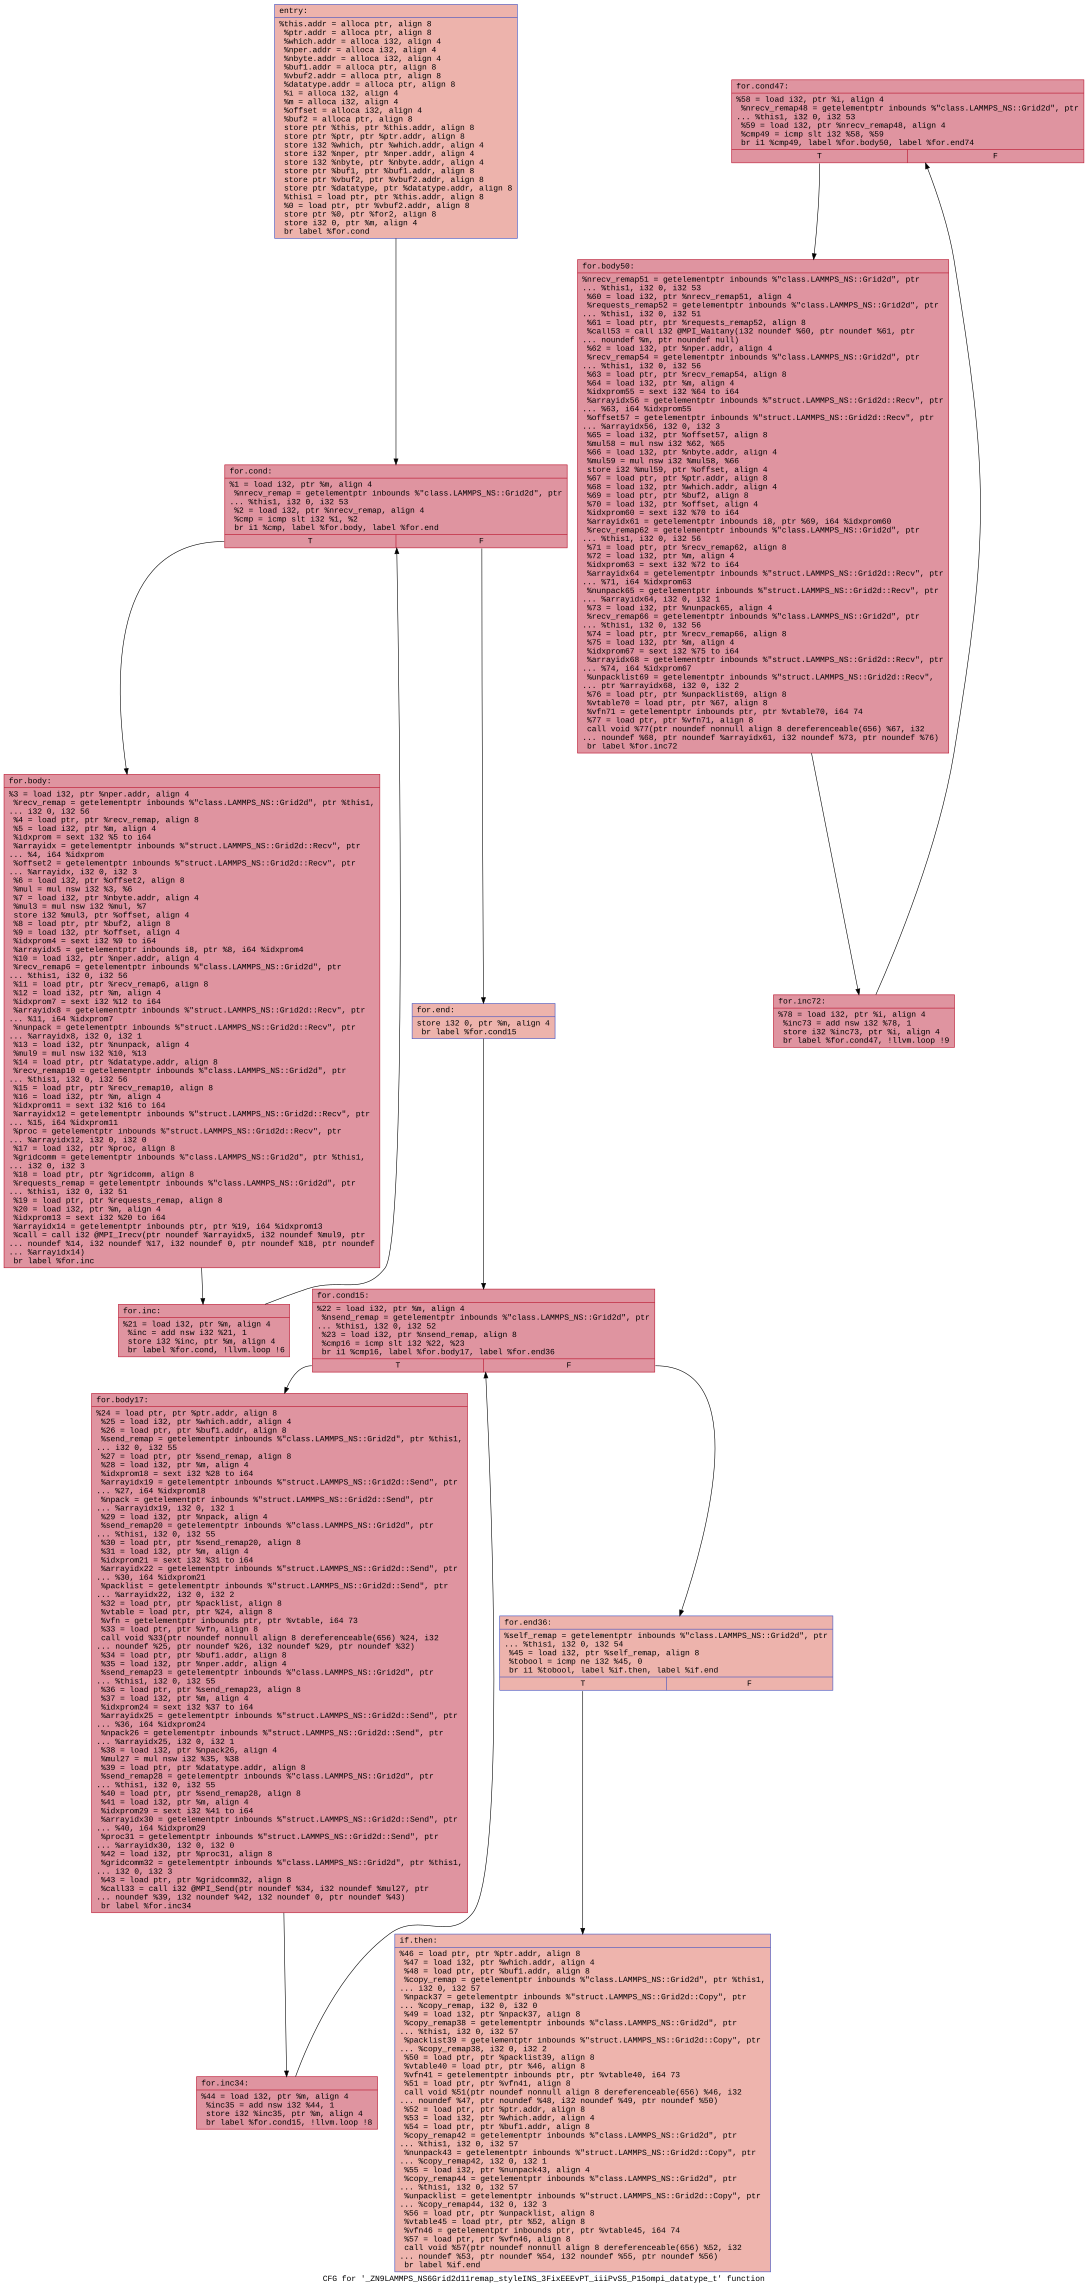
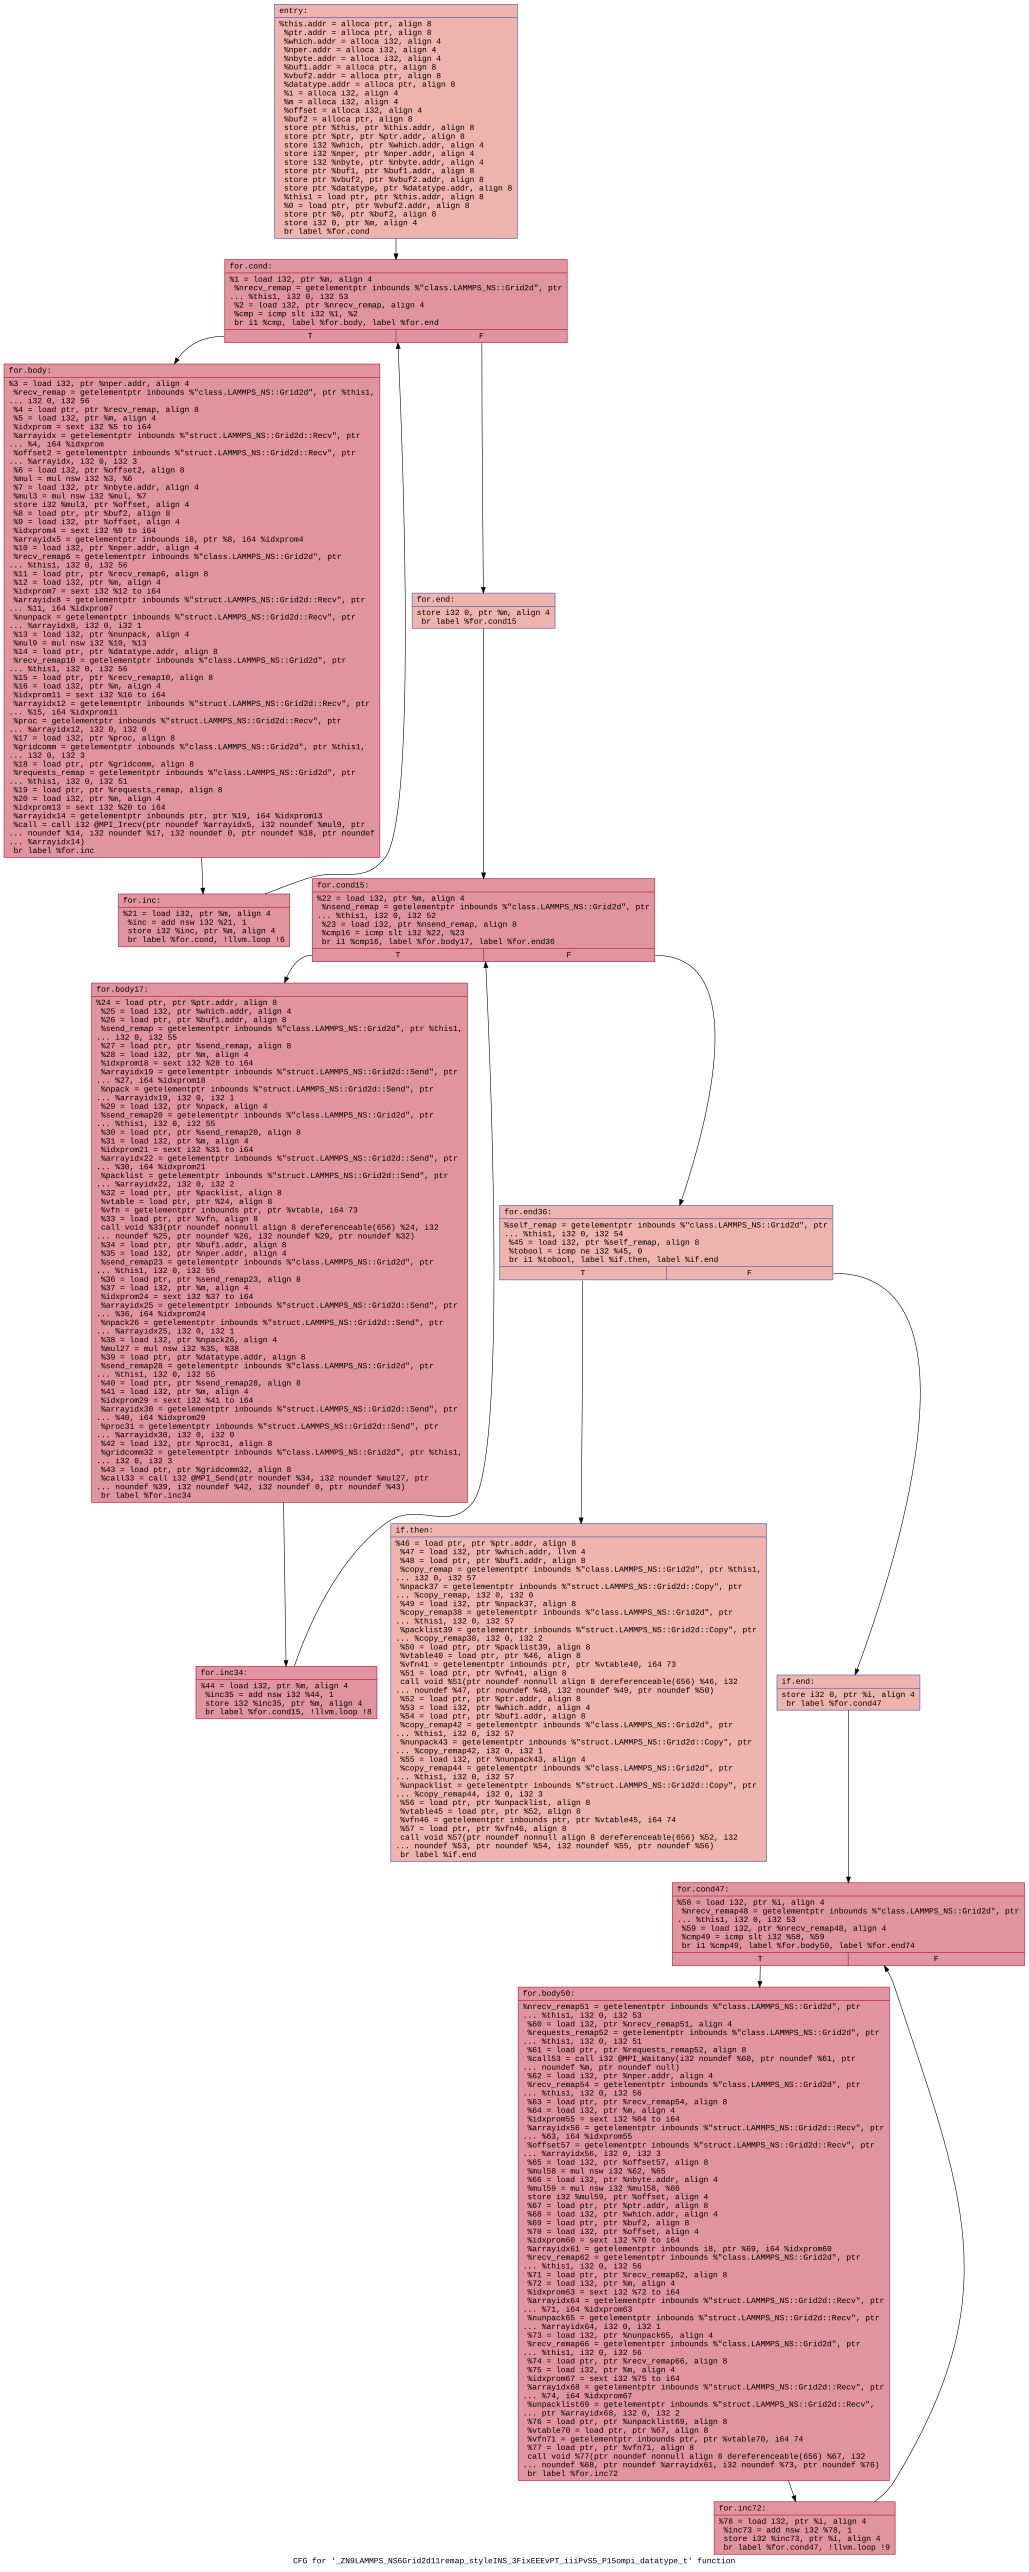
(358, 214) -> (358, 214)
none -> (848, 1693)
(497, 1962) -> (491, 1552)
